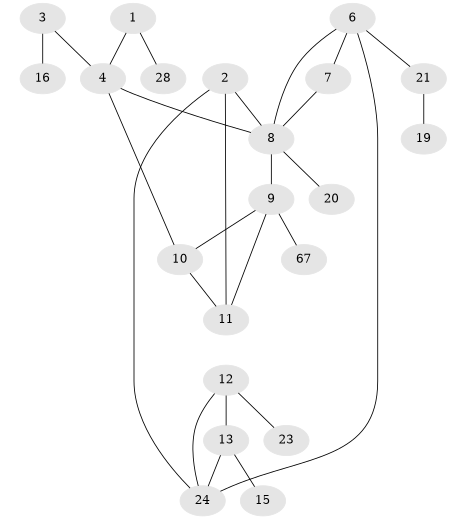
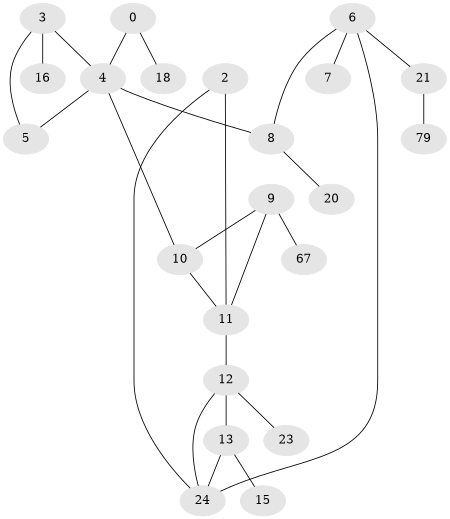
(133, 18) -> (133, 18)
(163, 79) -> (163, 79)
(248, 109) -> none
(300, 109) -> none
none -> (26, 139)
(424, 139) -> (424, 139)
(271, 169) -> none
none -> (226, 350)
